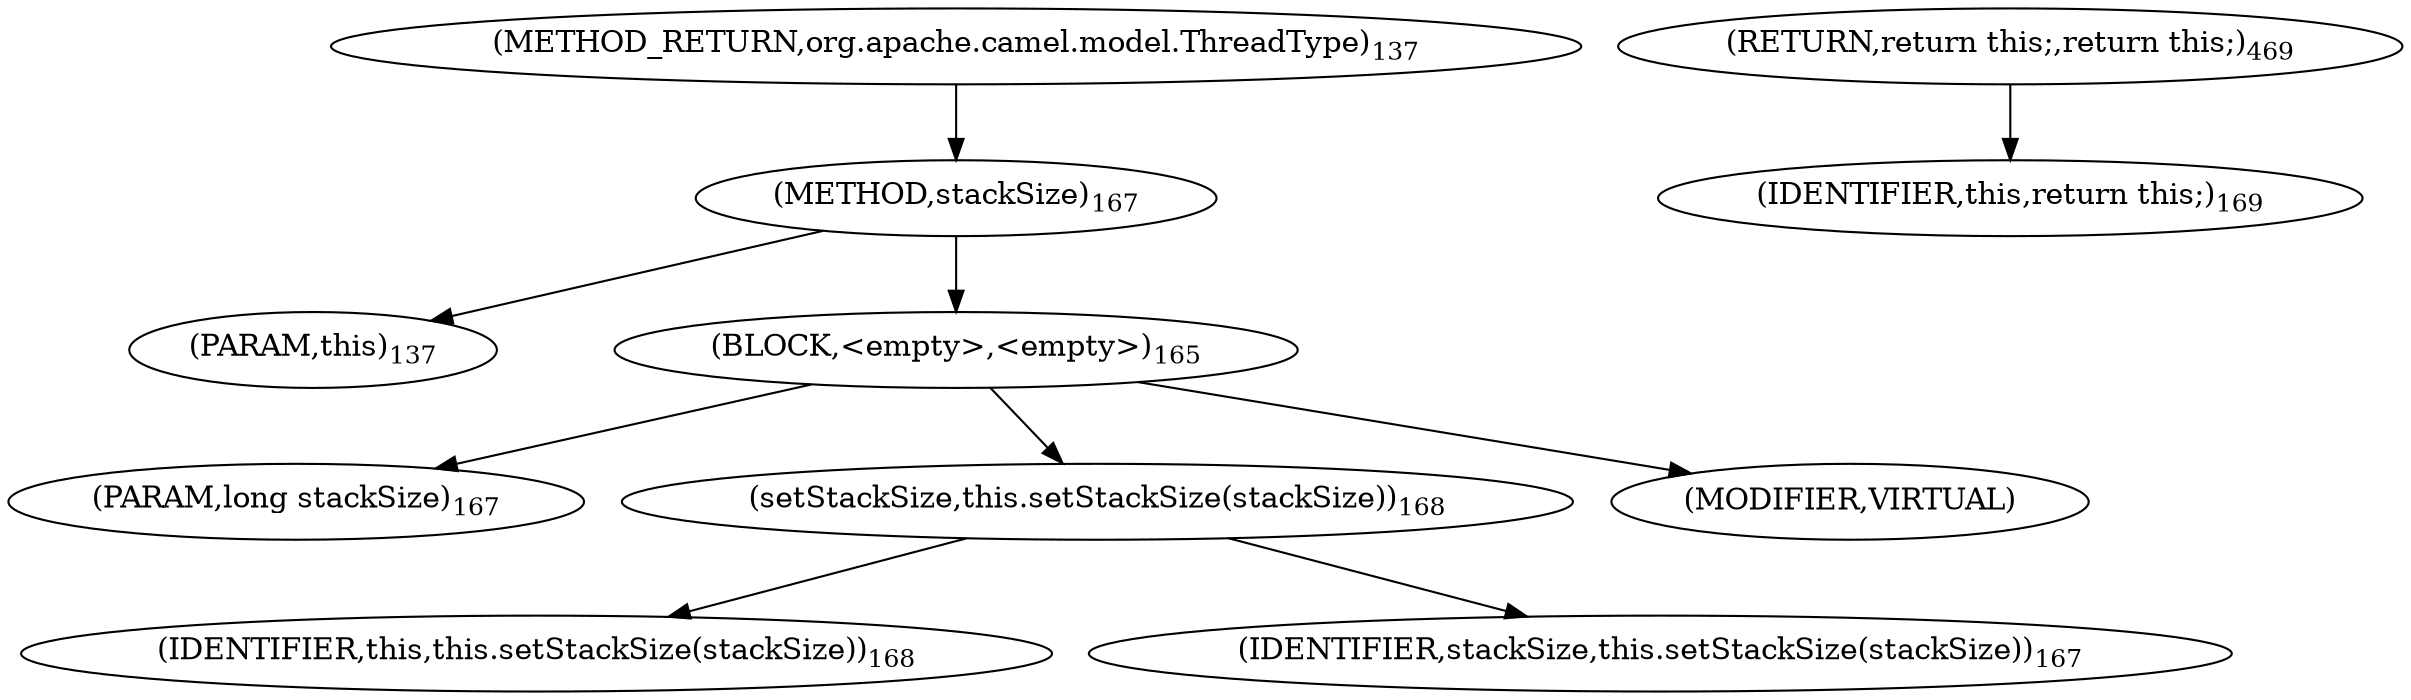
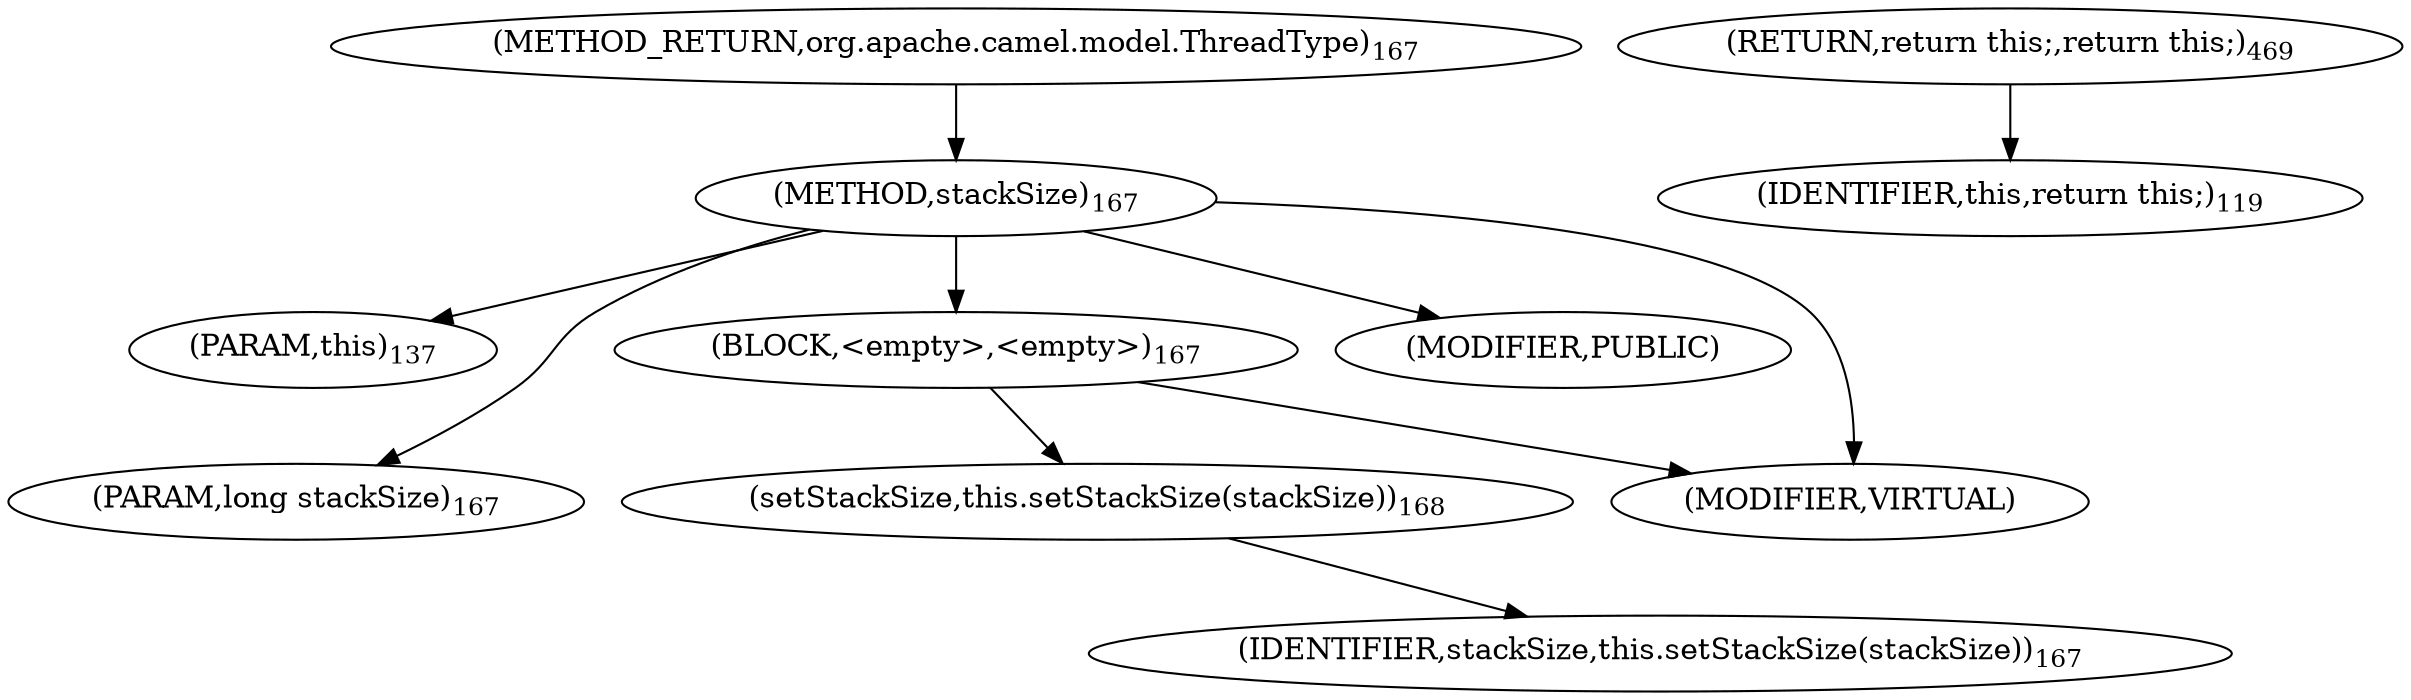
(1396, 43) -> (1396, 43)
(2240, 195) -> (2240, 195)
none -> (1590, 235)
(1178, 347) -> (1178, 347)
none -> (1563, 350)
(634, 424) -> (588, 317)
(537, 654) -> none
